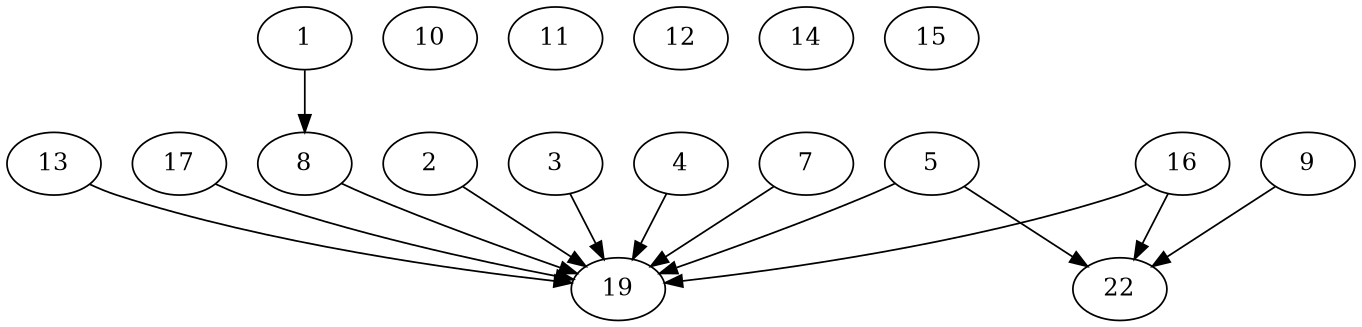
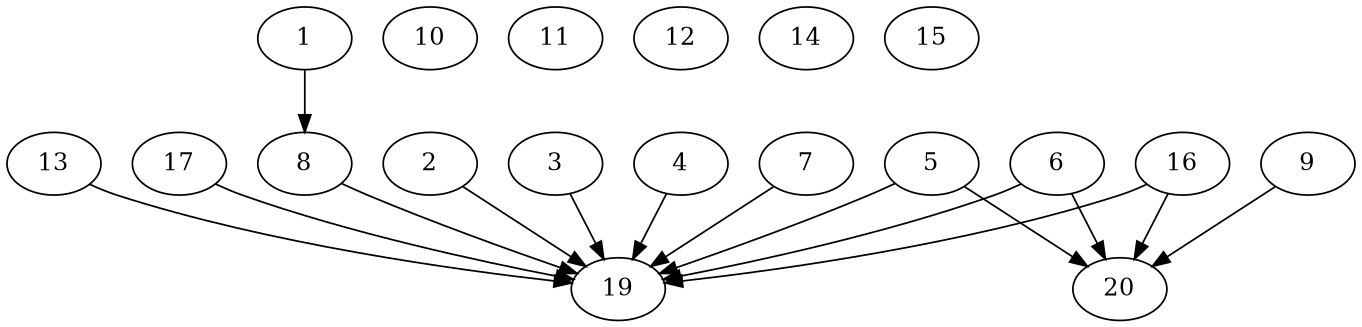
none -> (1057, 164)
(1120, 289) -> (1120, 289)
